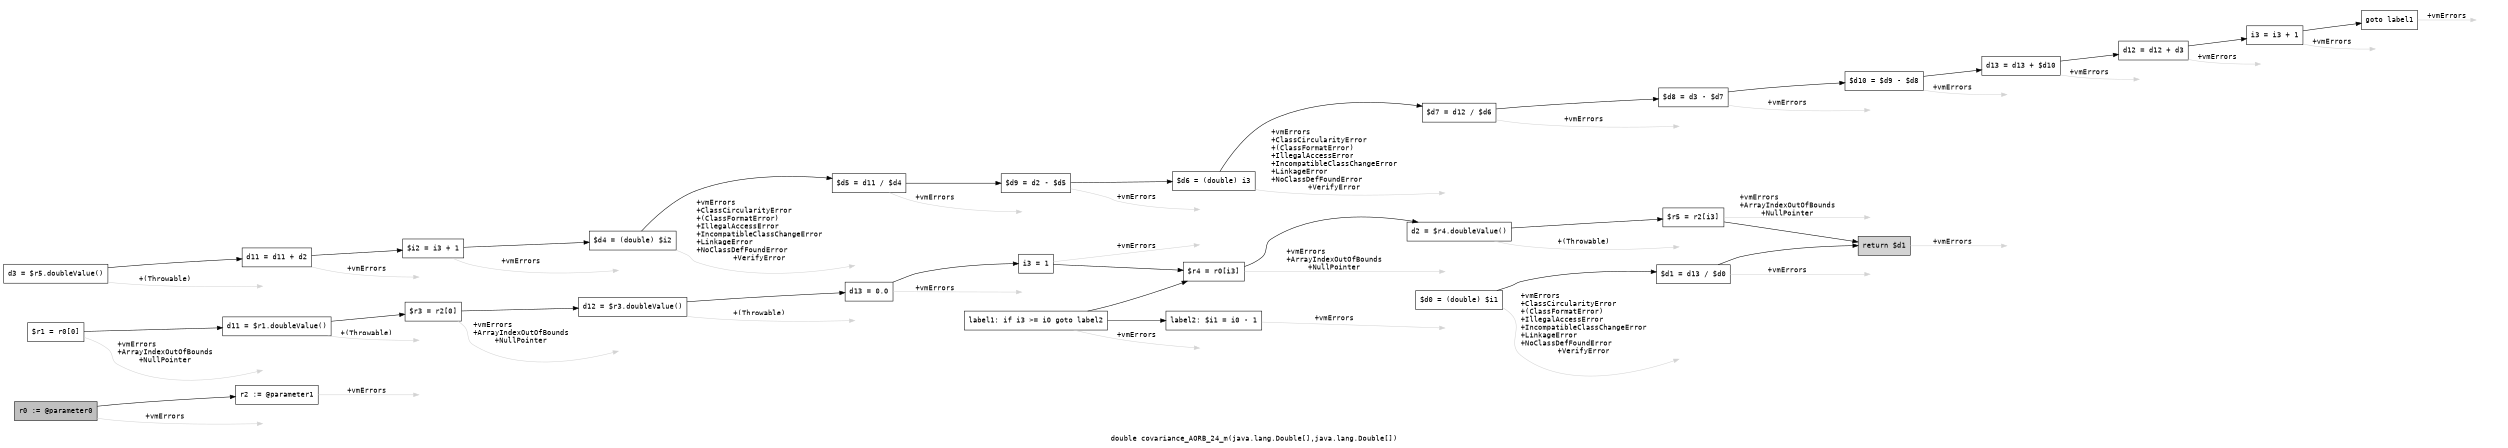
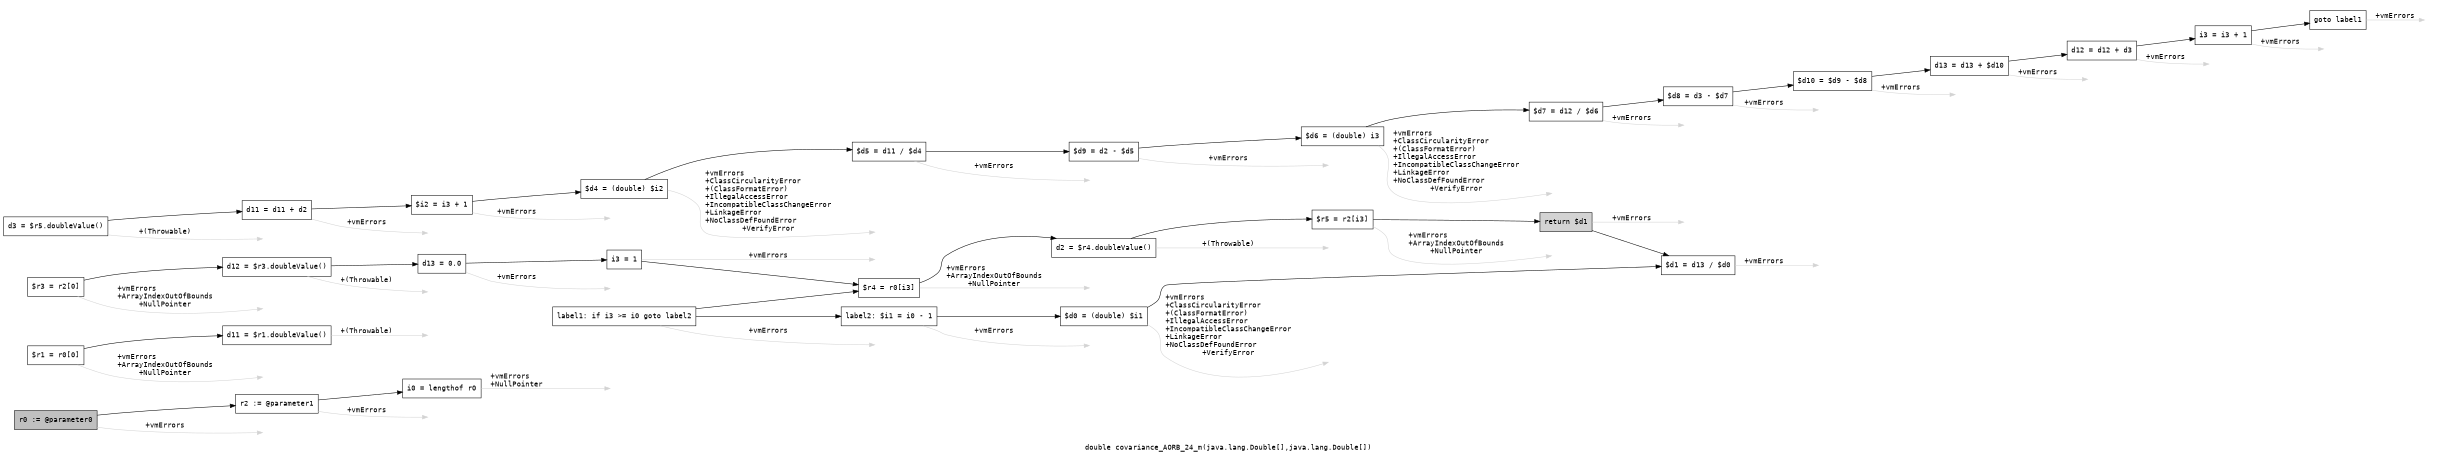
(1785, 250) -> (1628, 242)
none -> (996, 316)
(365, 318) -> none
none -> (442, 388)
